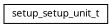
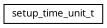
(56, 14) -> (53, 14)
